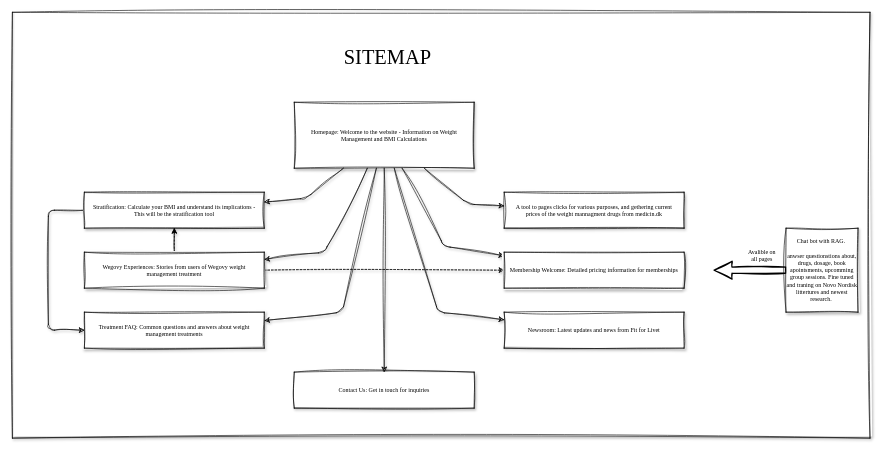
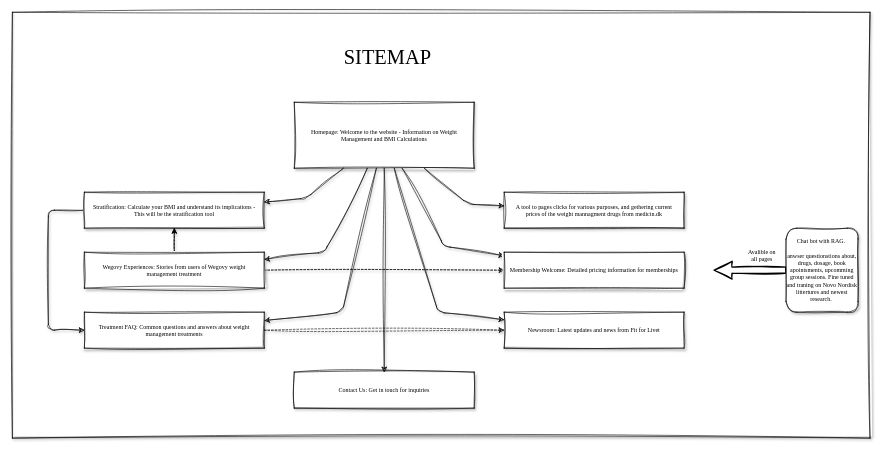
(822, 270) -> (822, 270)
none -> (317, 330)
